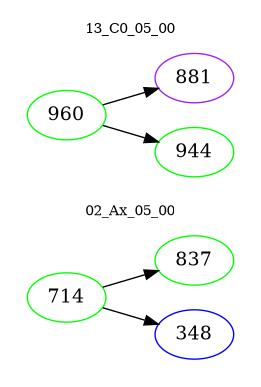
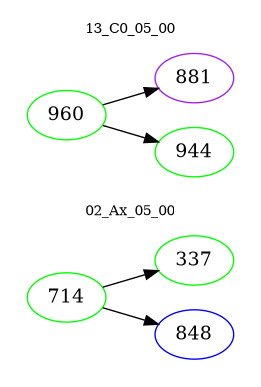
(194, 260) -> (194, 260)
(194, 334) -> (194, 334)
